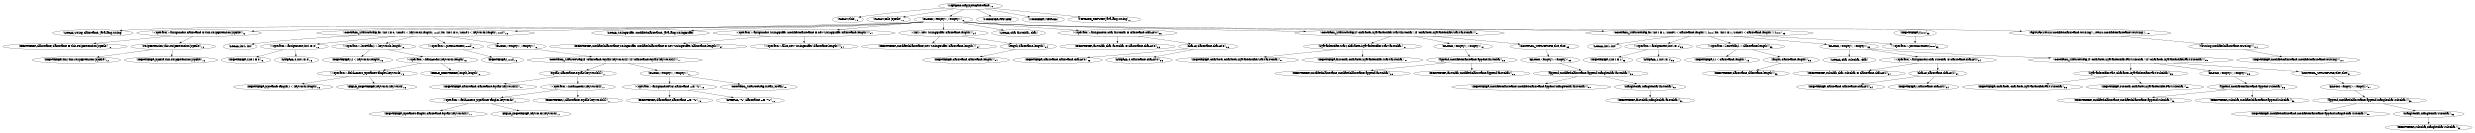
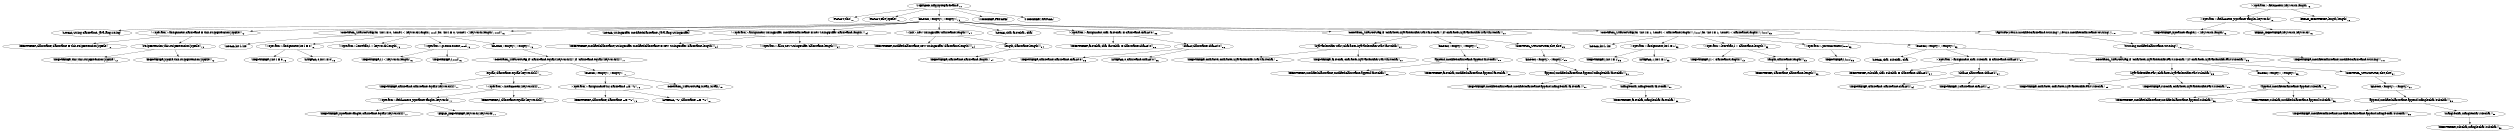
(1104, 20) -> none
(1915, 39) -> (1833, 53)
(366, 53) -> (418, 53)
(405, 53) -> none
